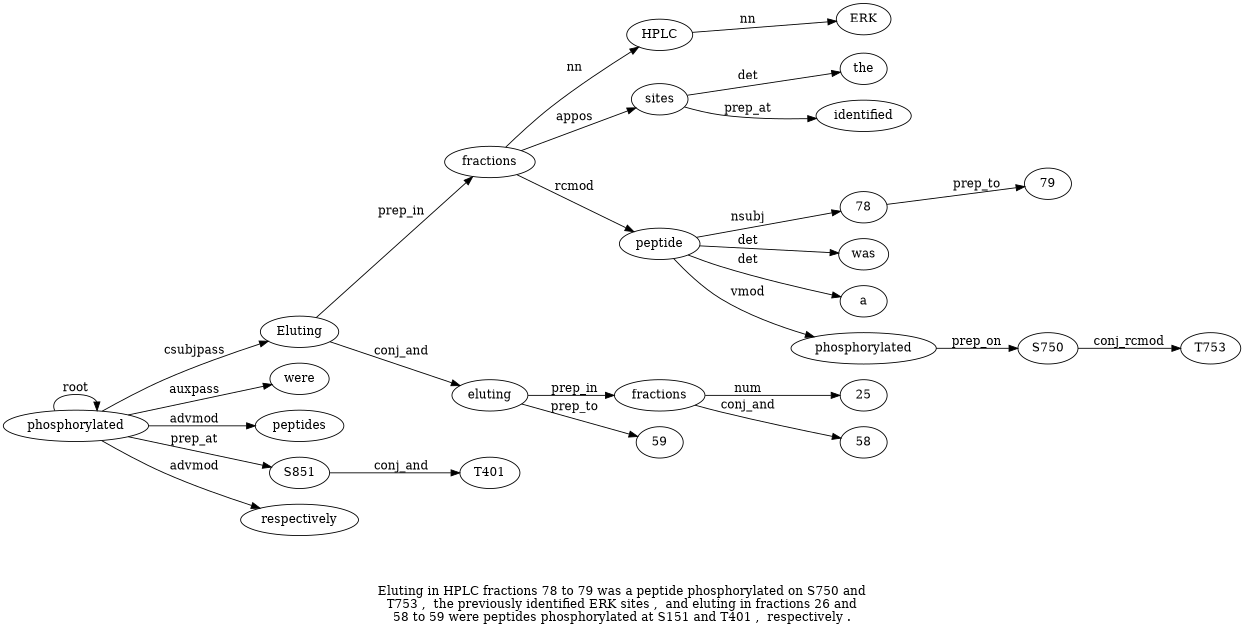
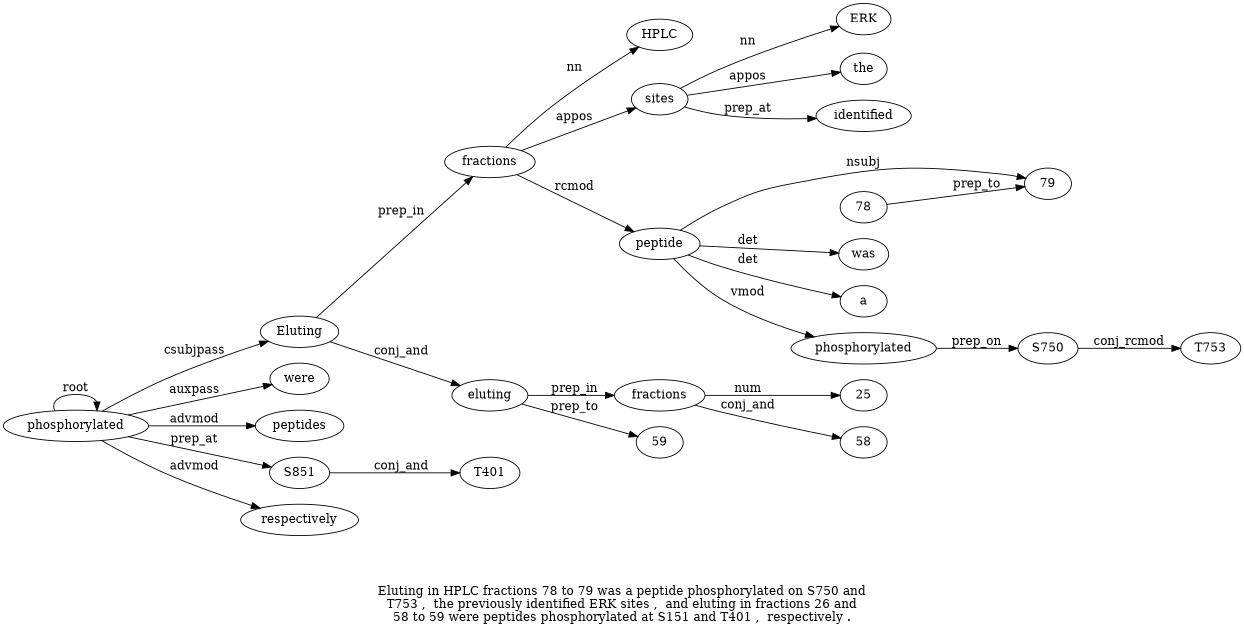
(760, 27) -> (754, 55)
(748, 76) -> (748, 76)
(764, 225) -> (844, 174)
